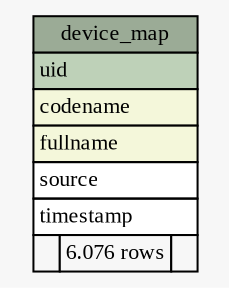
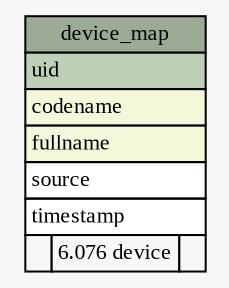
(116, 252) -> (116, 252)
